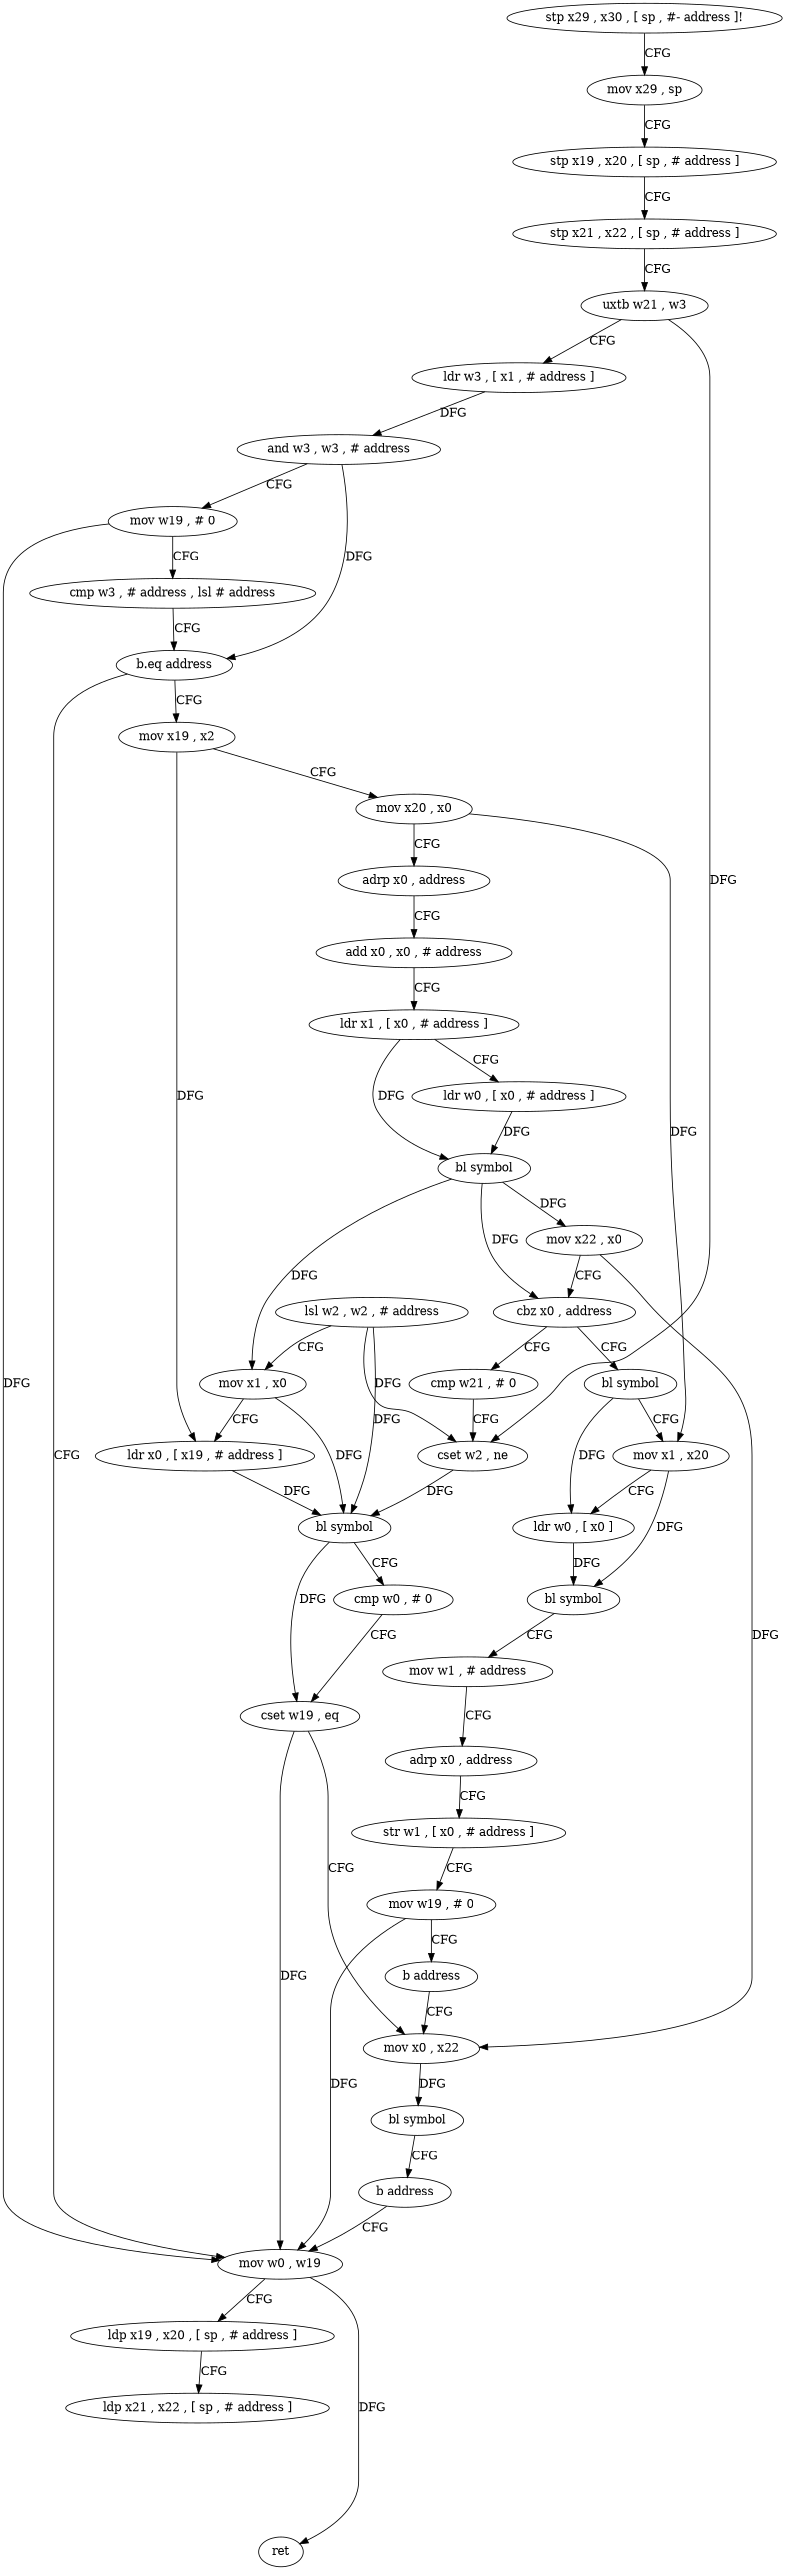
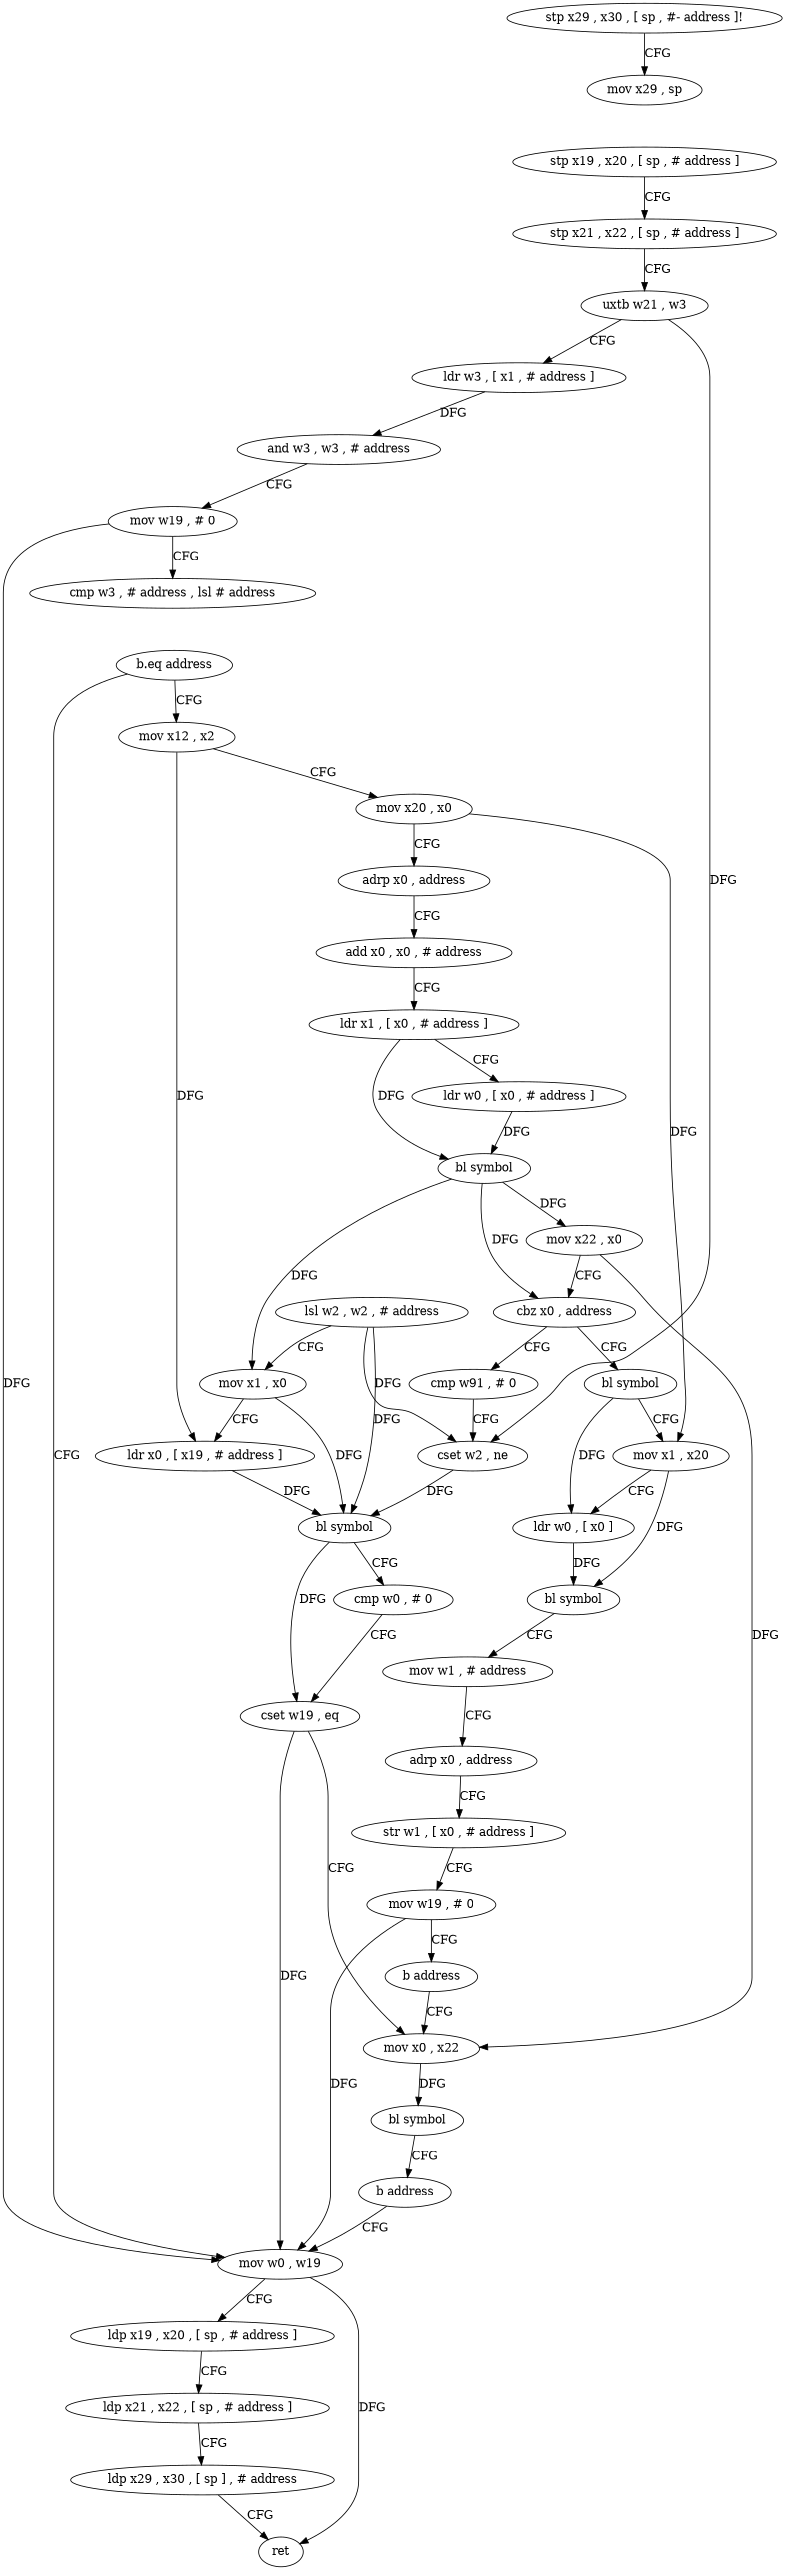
(645, 122) -> none
(335, 588) -> none
(173, 625) -> none
(177, 737) -> (177, 737)
(474, 1384) -> (474, 1384)
none -> (202, 2480)
